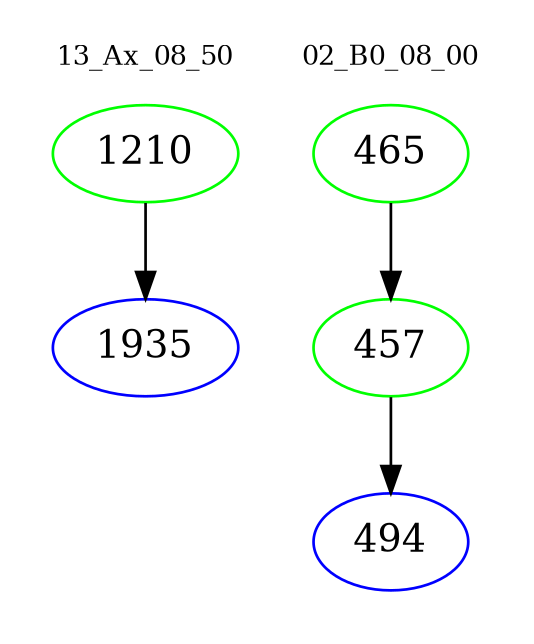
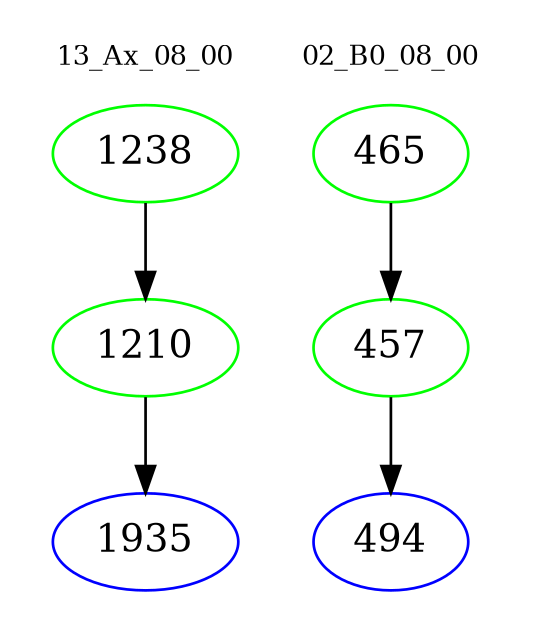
(146, 58) -> (146, 58)
none -> (146, 154)
